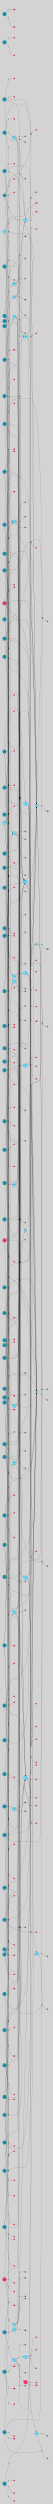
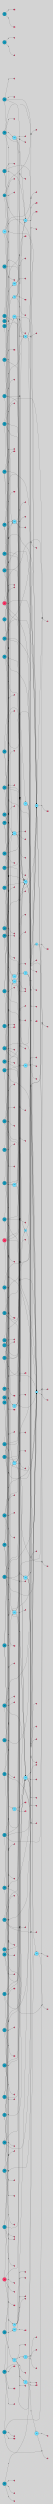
(5, 823) -> (5, 823)
(5, 1806) -> none
(26, 2382) -> (26, 2382)
